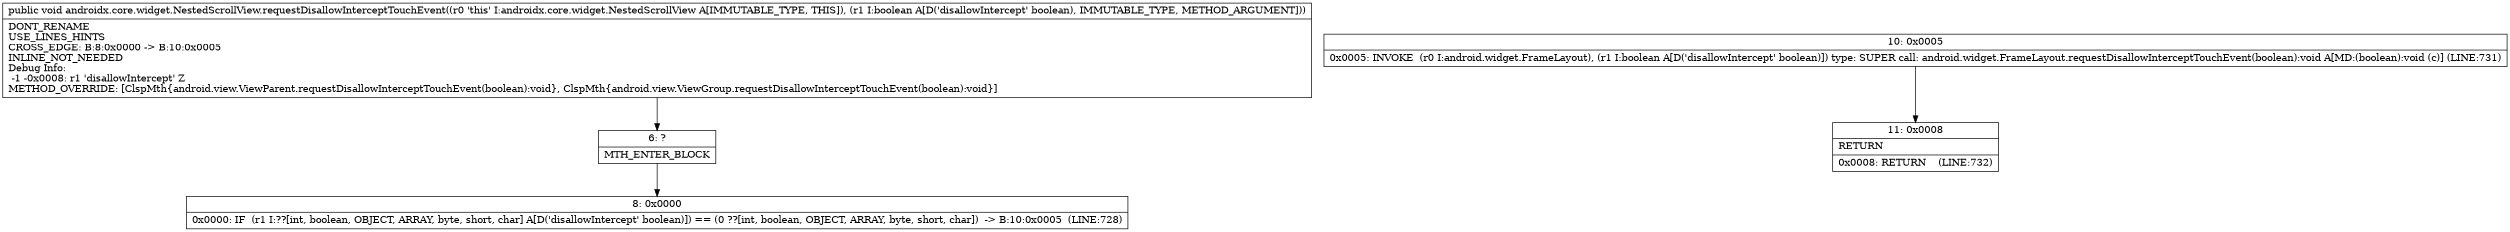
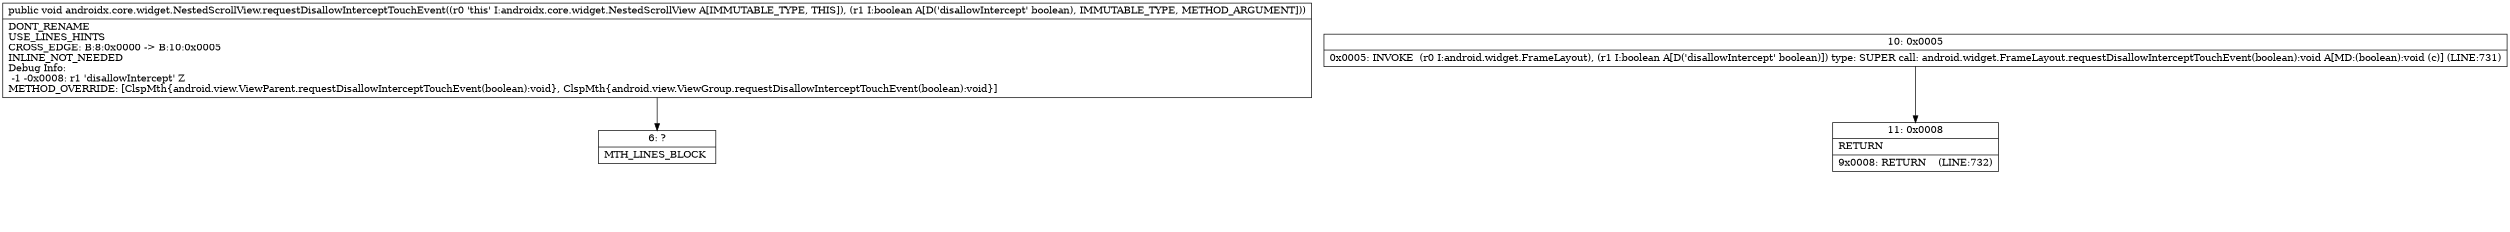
(657, 155) -> (655, 155)
(1916, 163) -> (1916, 163)
(657, 213) -> none
